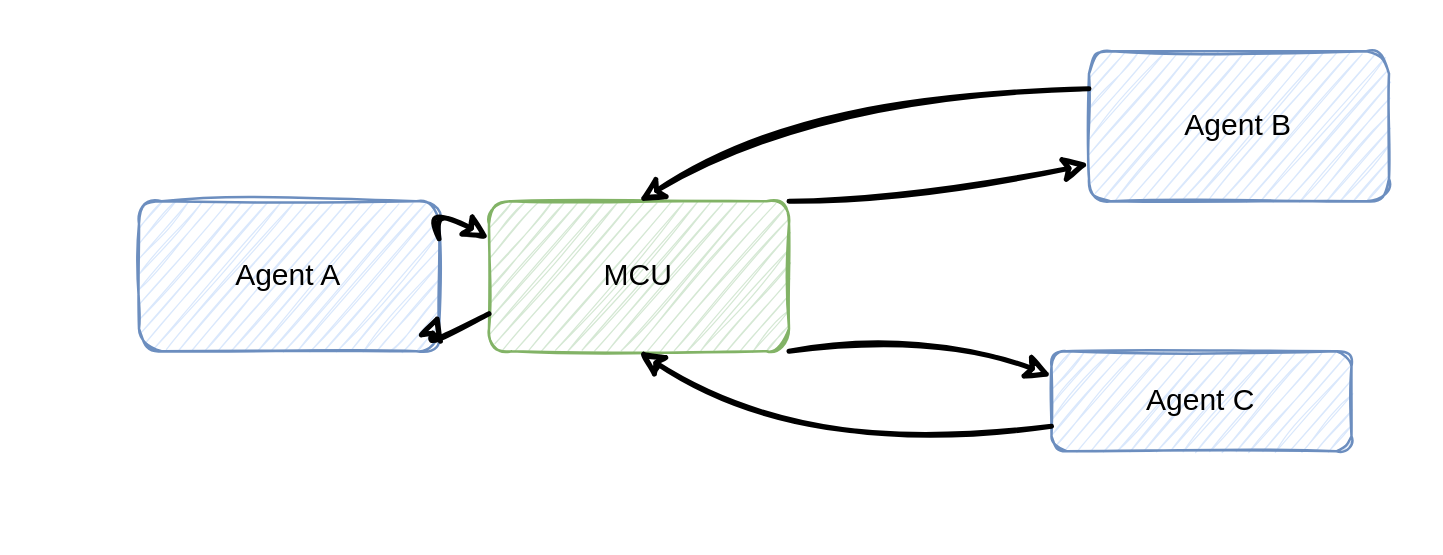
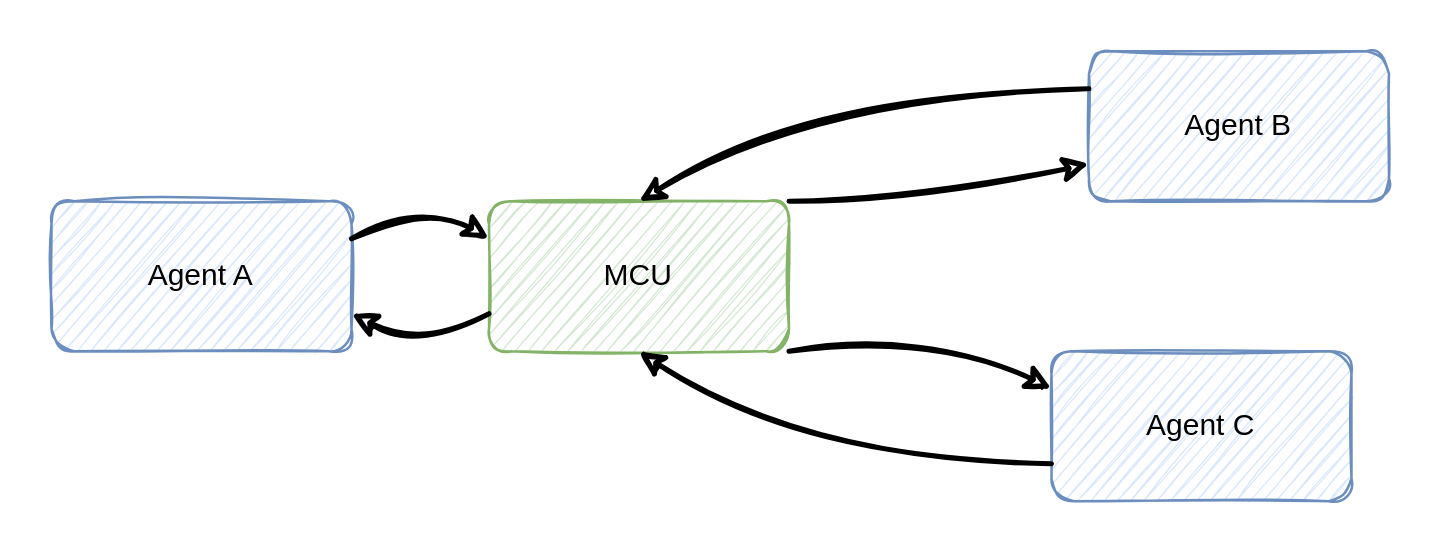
(289, 276) -> (201, 276)
(1201, 401) -> (1201, 426)
